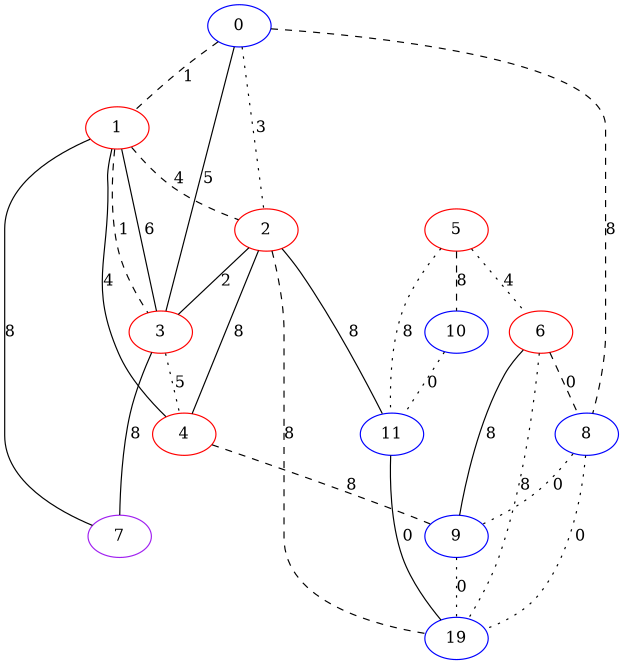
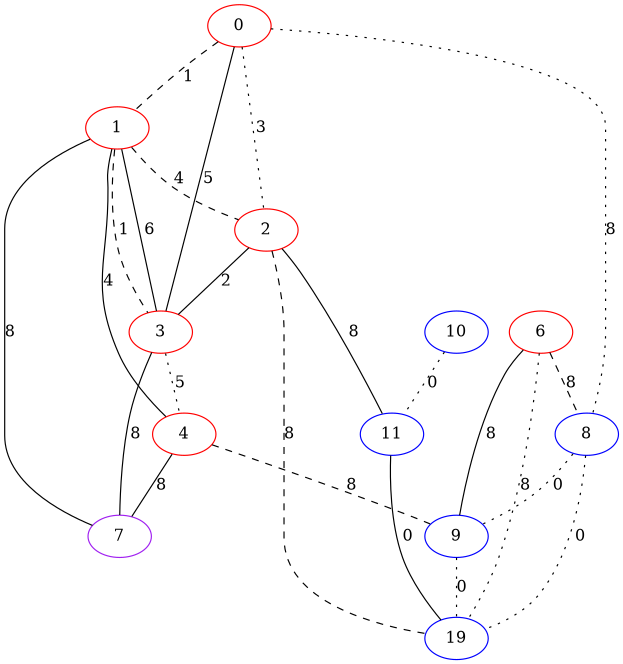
(239, 26) -> (239, 26)
(586, 97) -> (586, 97)
(457, 230) -> none
(225, 332) -> (152, 485)
(572, 383) -> (572, 383)
